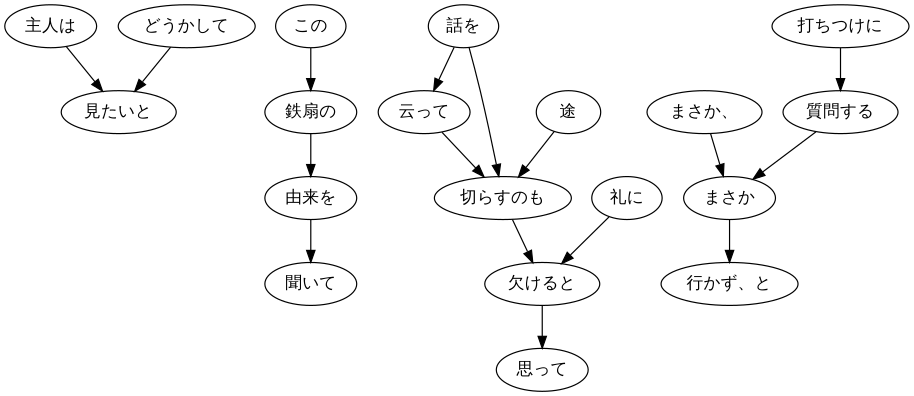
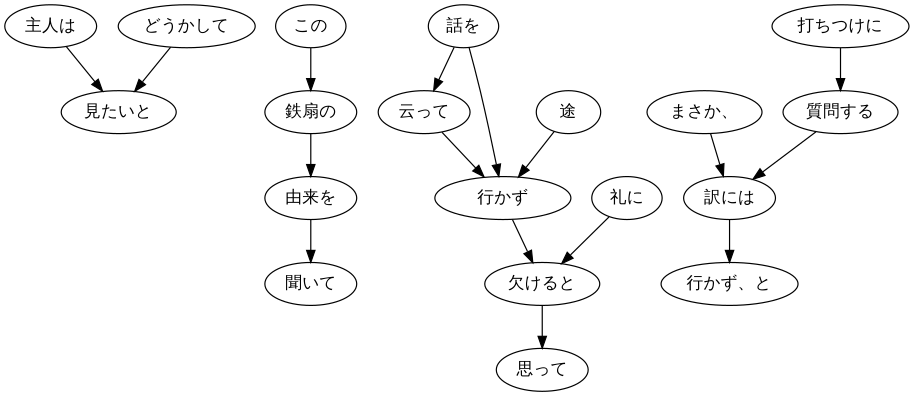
(503, 198) -> (503, 198)
(730, 198) -> (730, 198)
